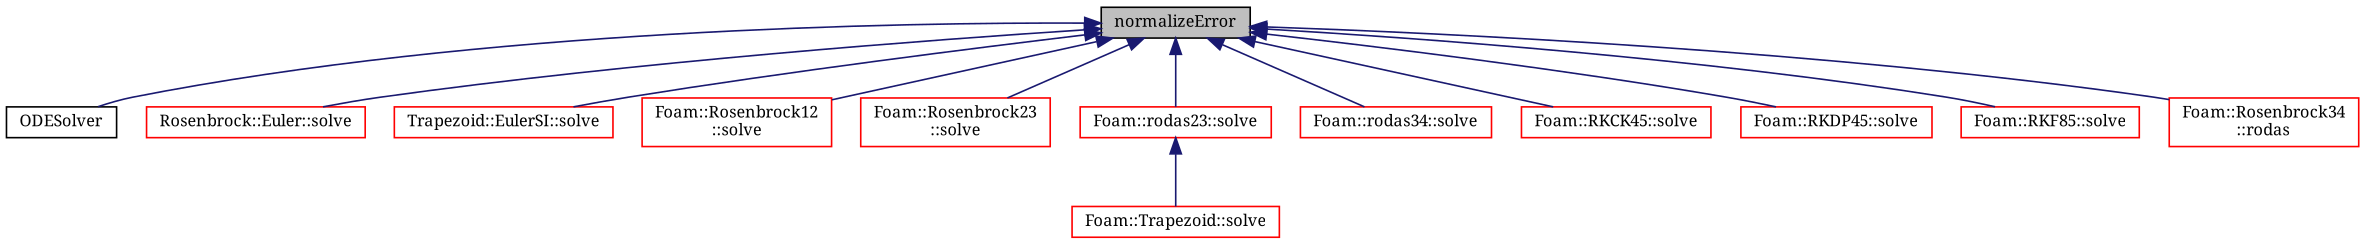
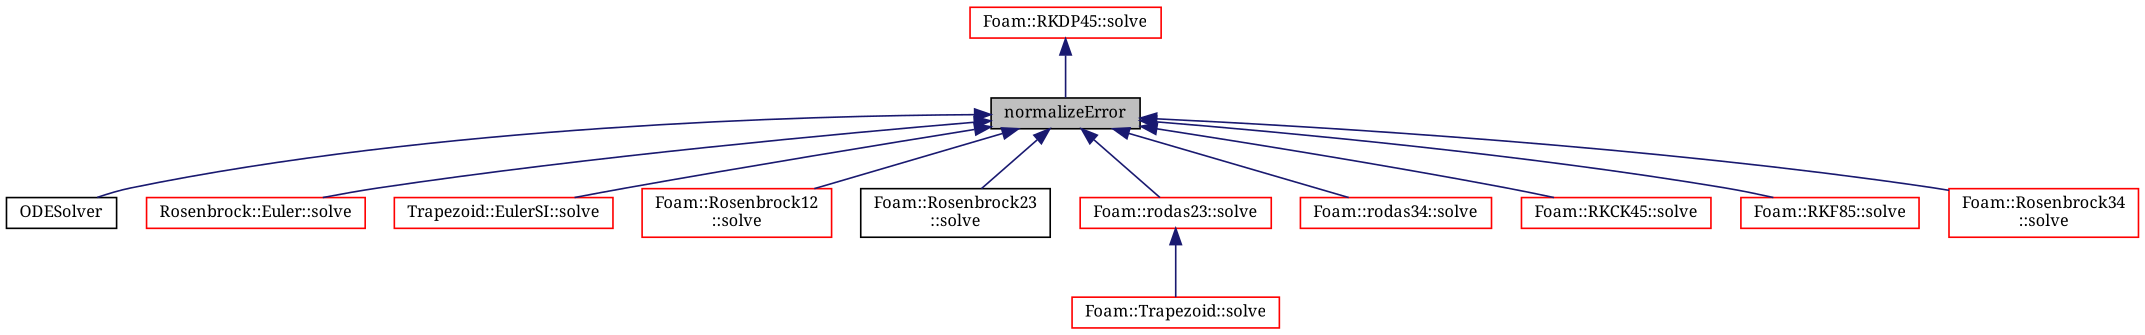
(1522, 66) -> (1066, 76)
(955, 122) -> (955, 213)
(2264, 122) -> (2044, 213)
